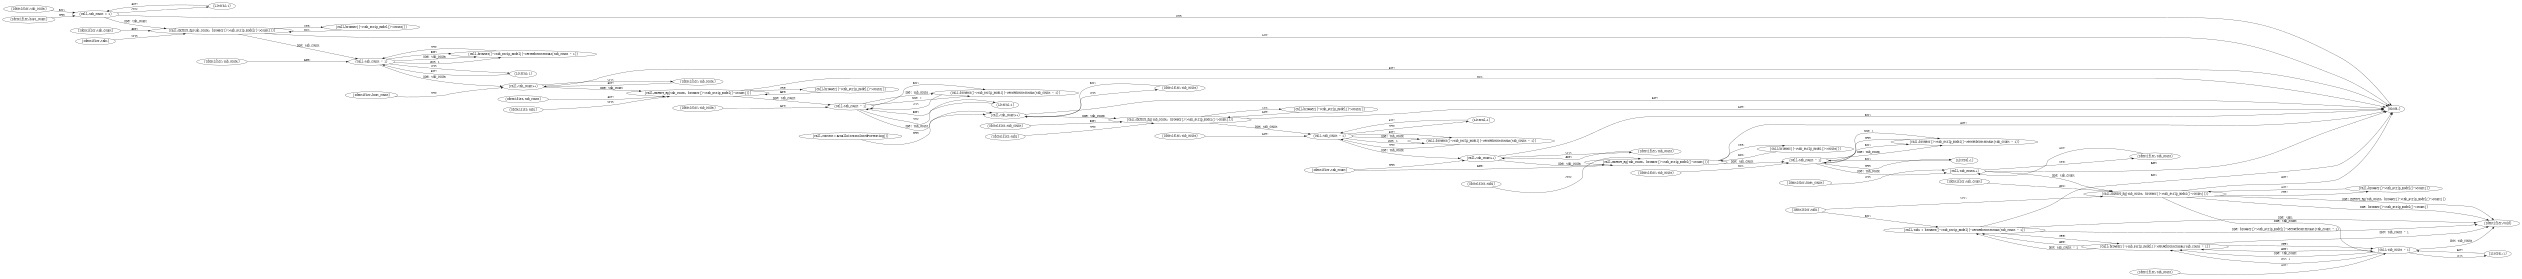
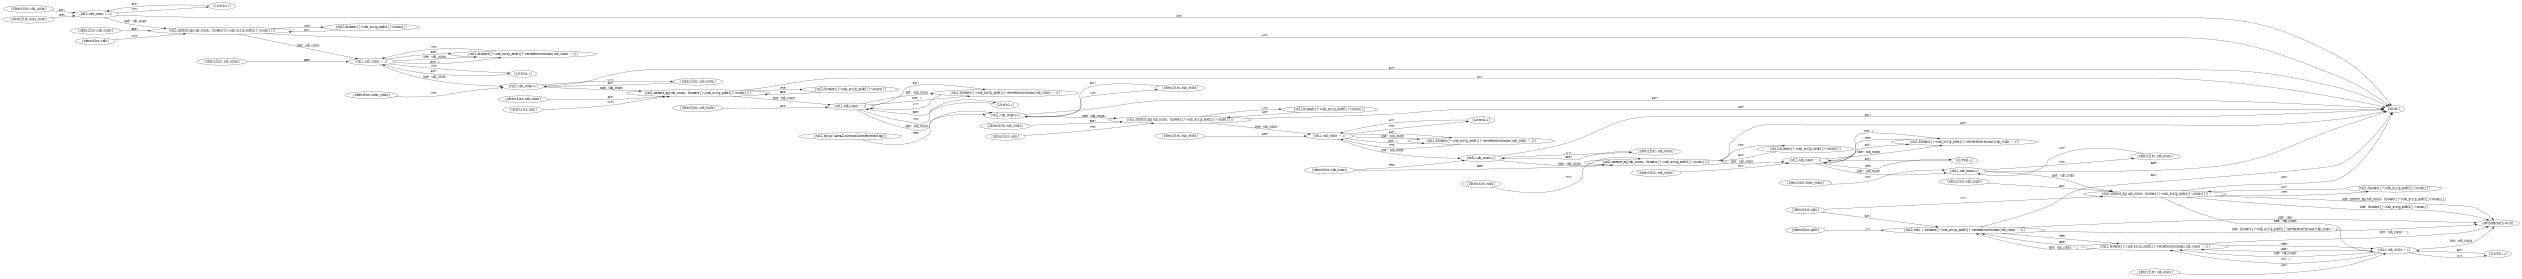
(850, 136) -> (850, 136)
(2498, 223) -> (2498, 223)
none -> (1805, 230)
